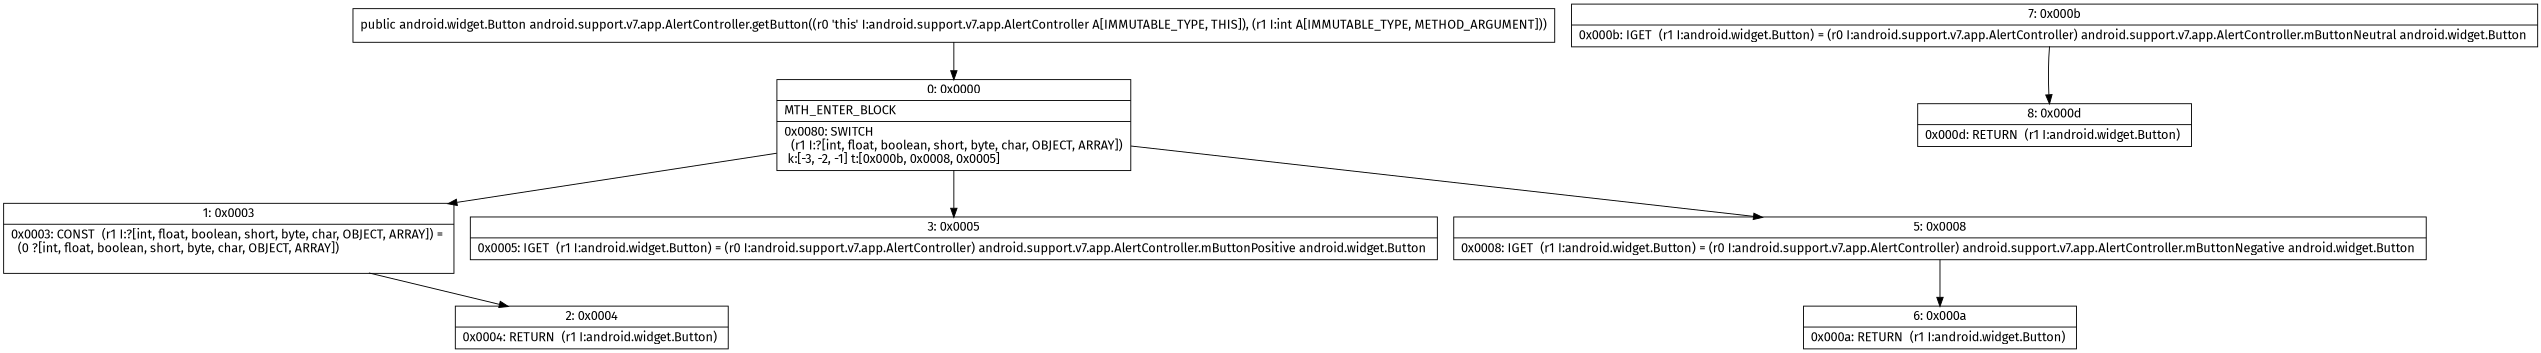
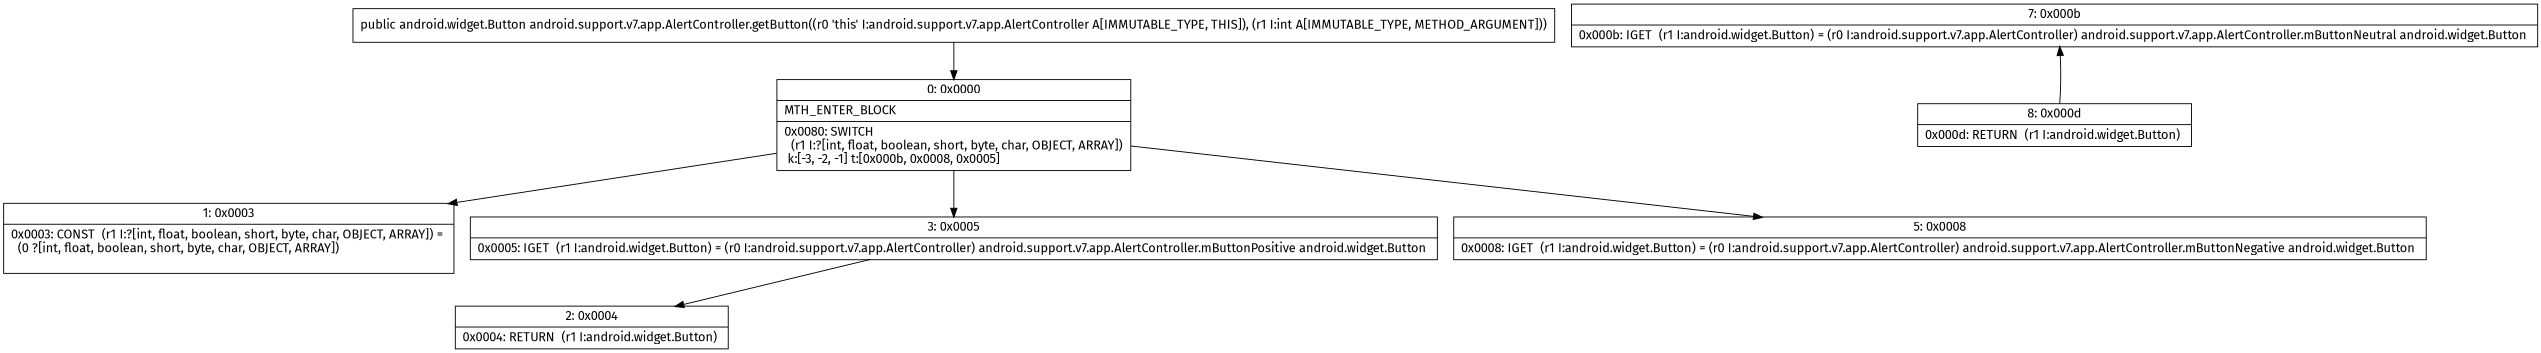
(2048, 70) -> (2061, 80)
(434, 289) -> (777, 282)
(1940, 328) -> none
